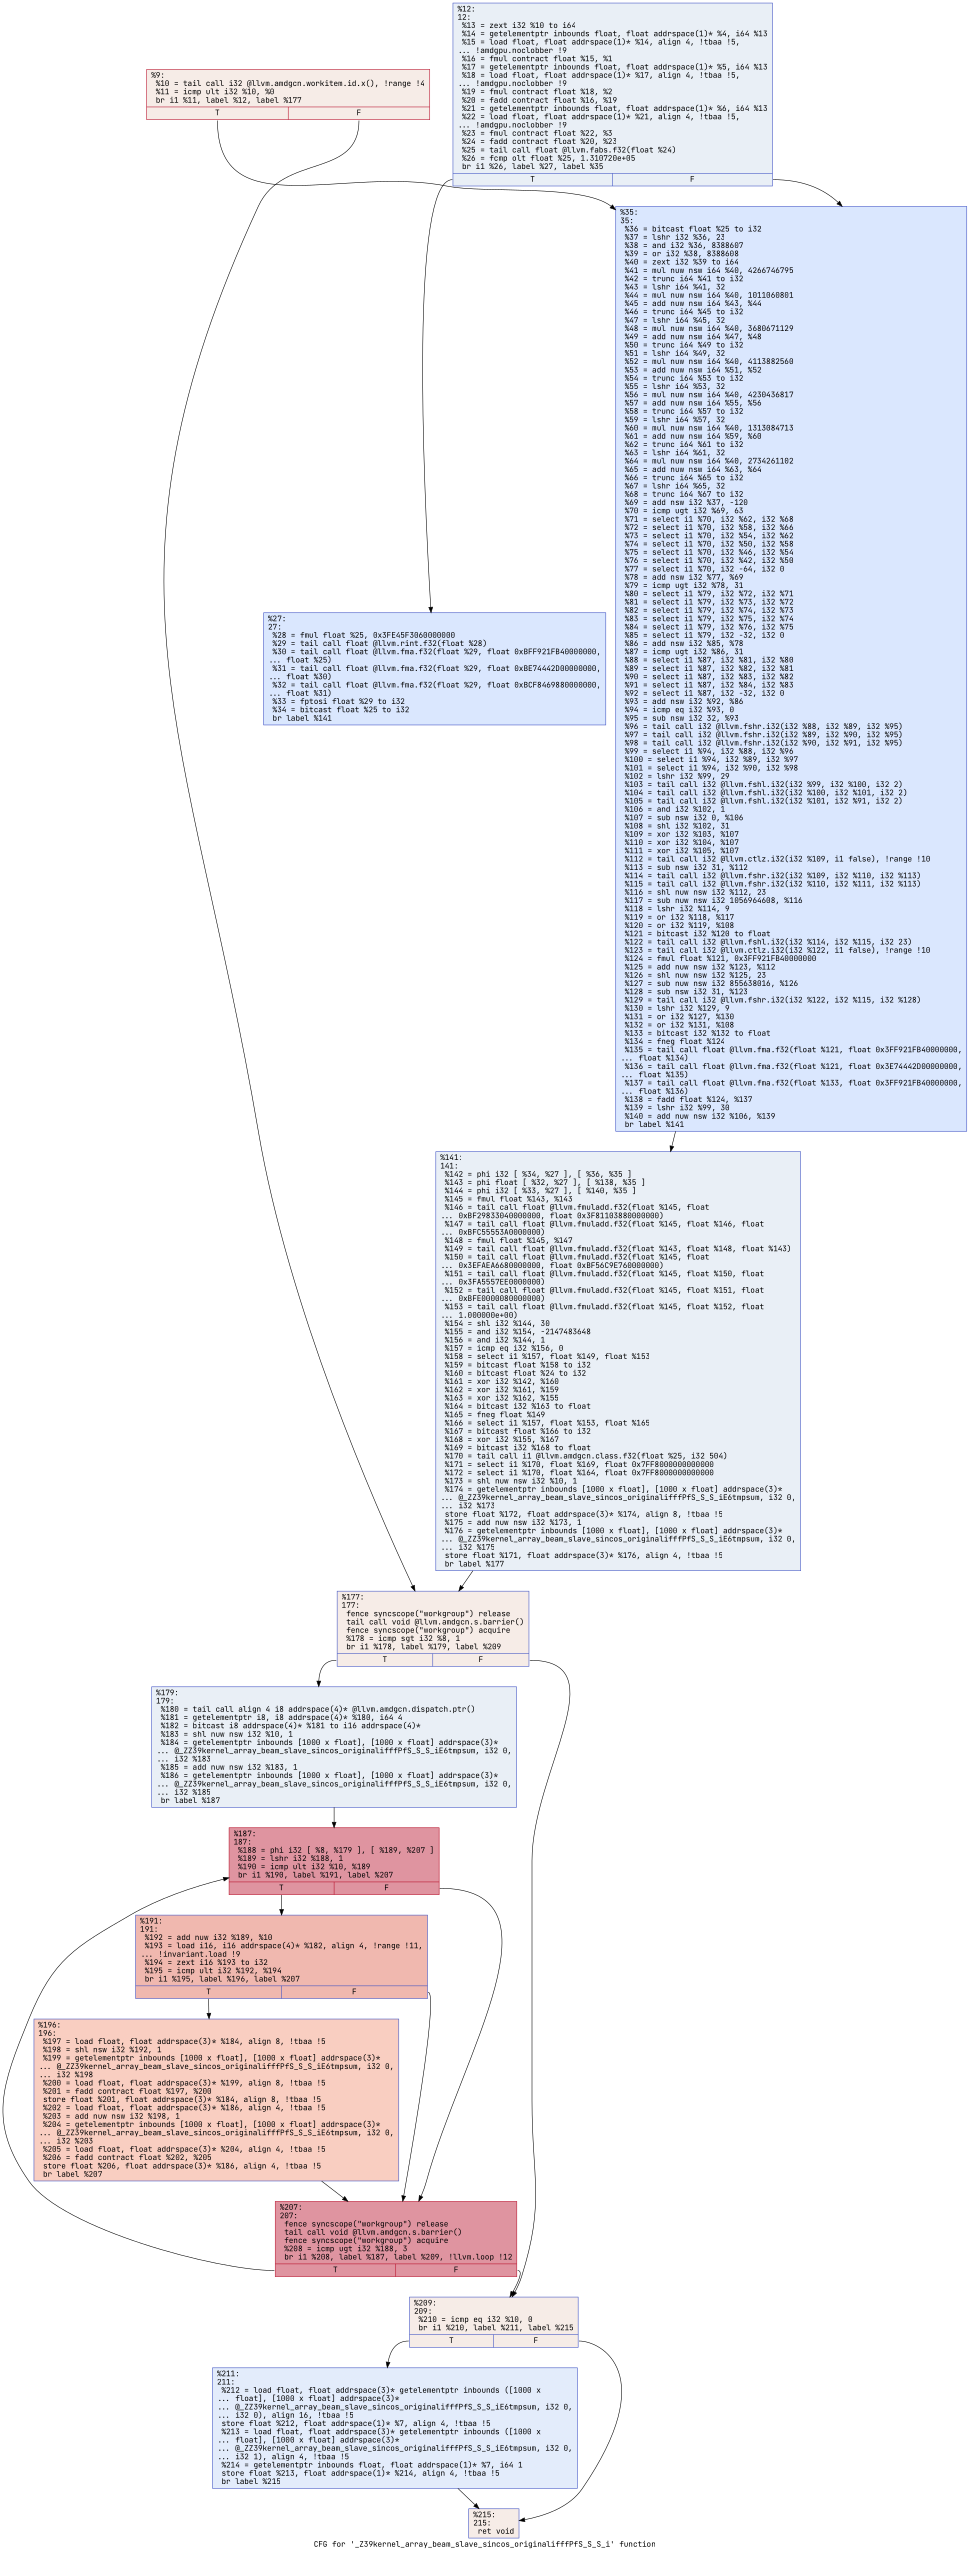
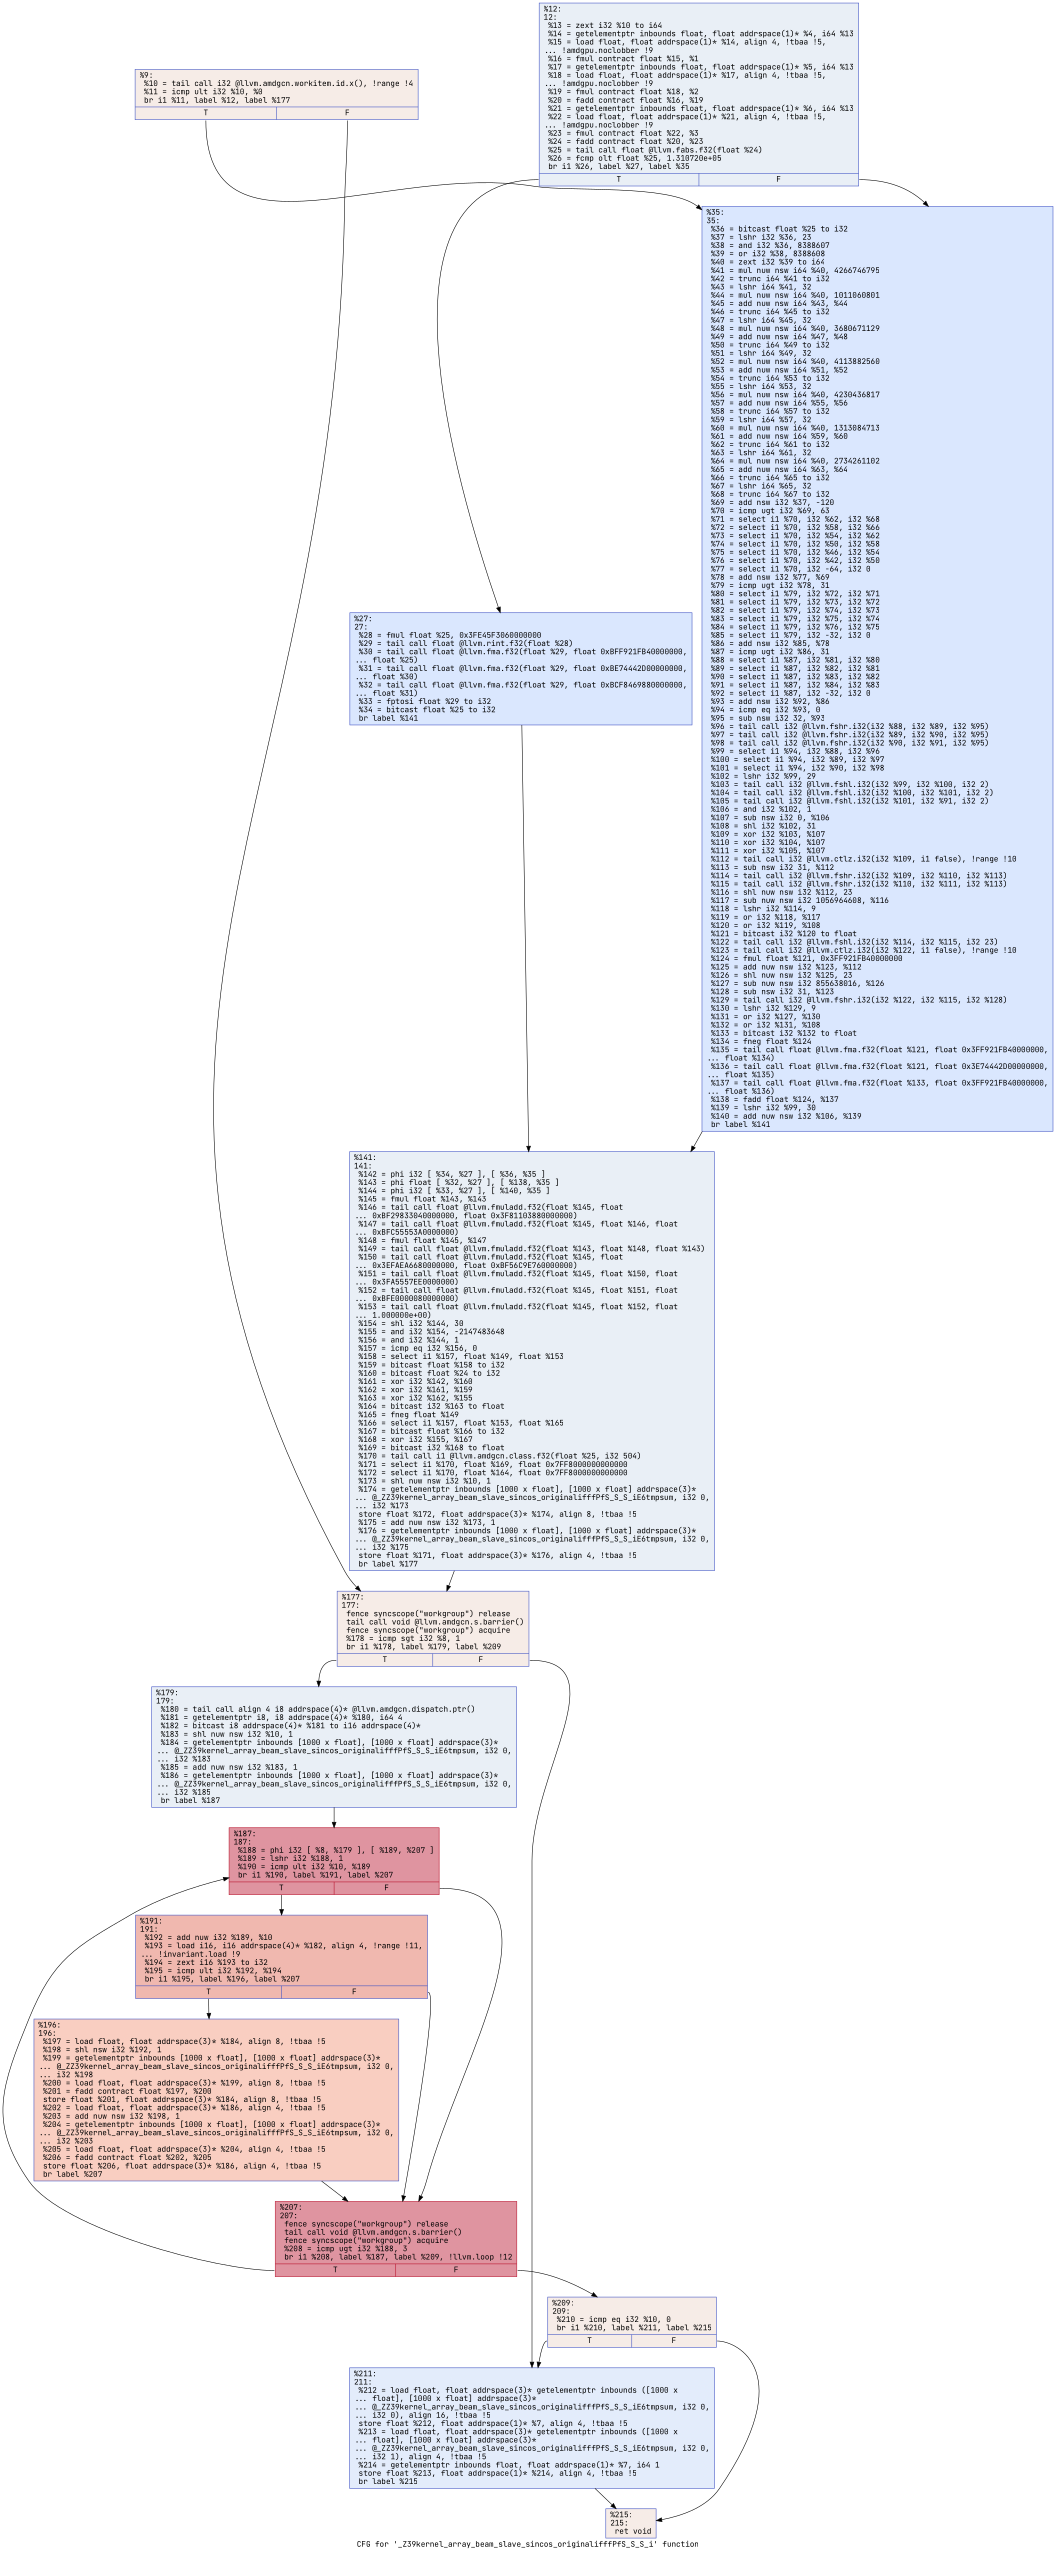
(288, 95) -> (277, 95)
none -> (525, 936)
(532, 1962) -> (532, 1996)
